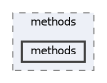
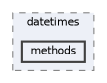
(53, 23) -> (53, 23)
